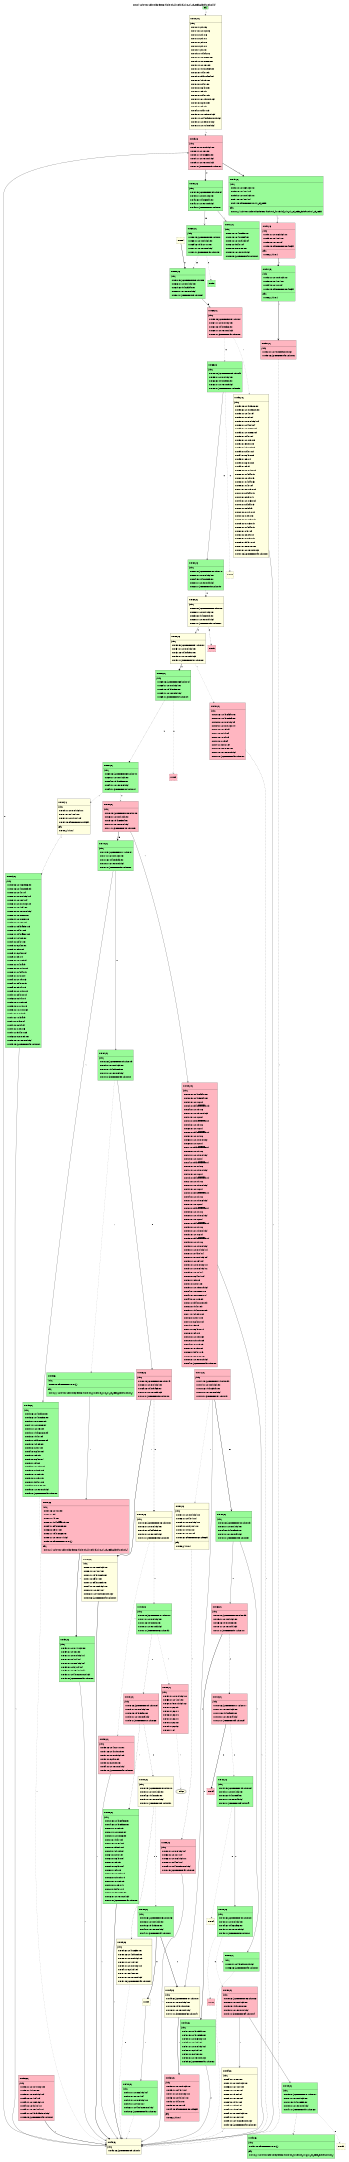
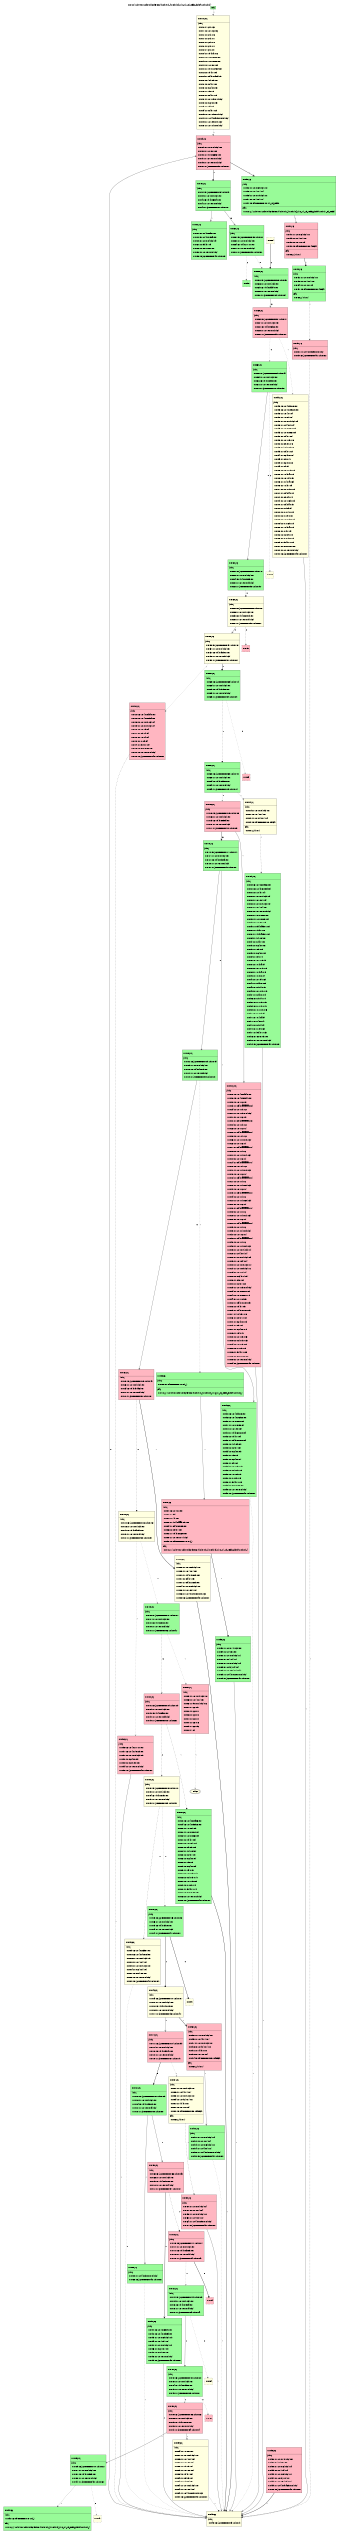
(278, 320) -> (309, 320)
(201, 1693) -> (165, 2024)
(143, 2043) -> (206, 2097)
